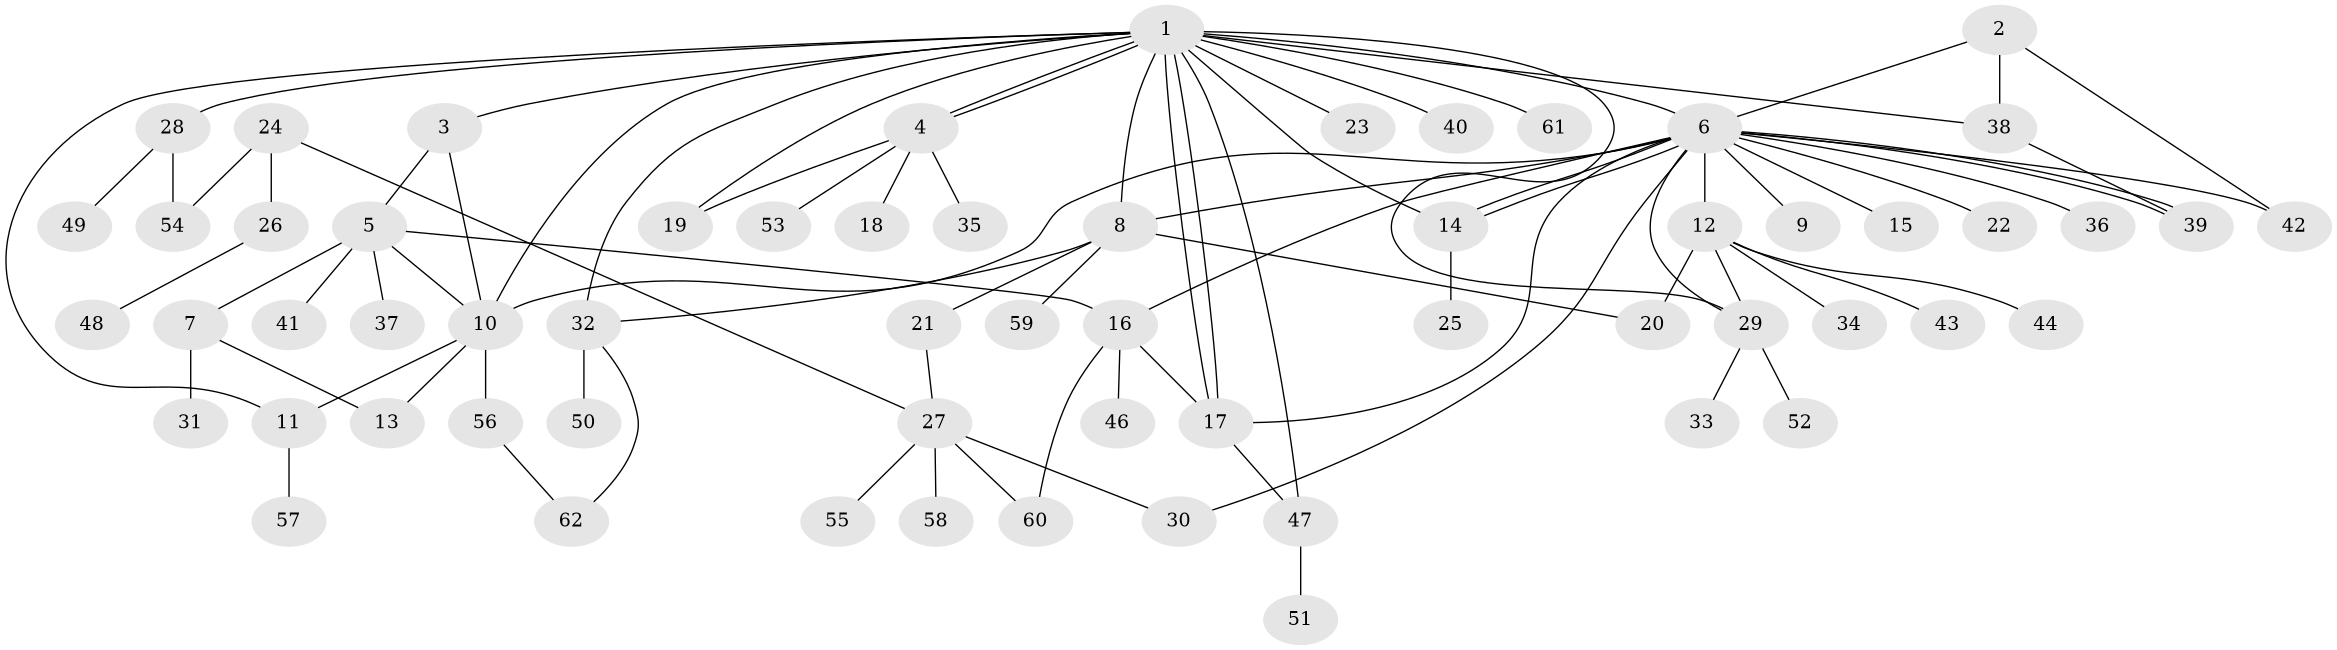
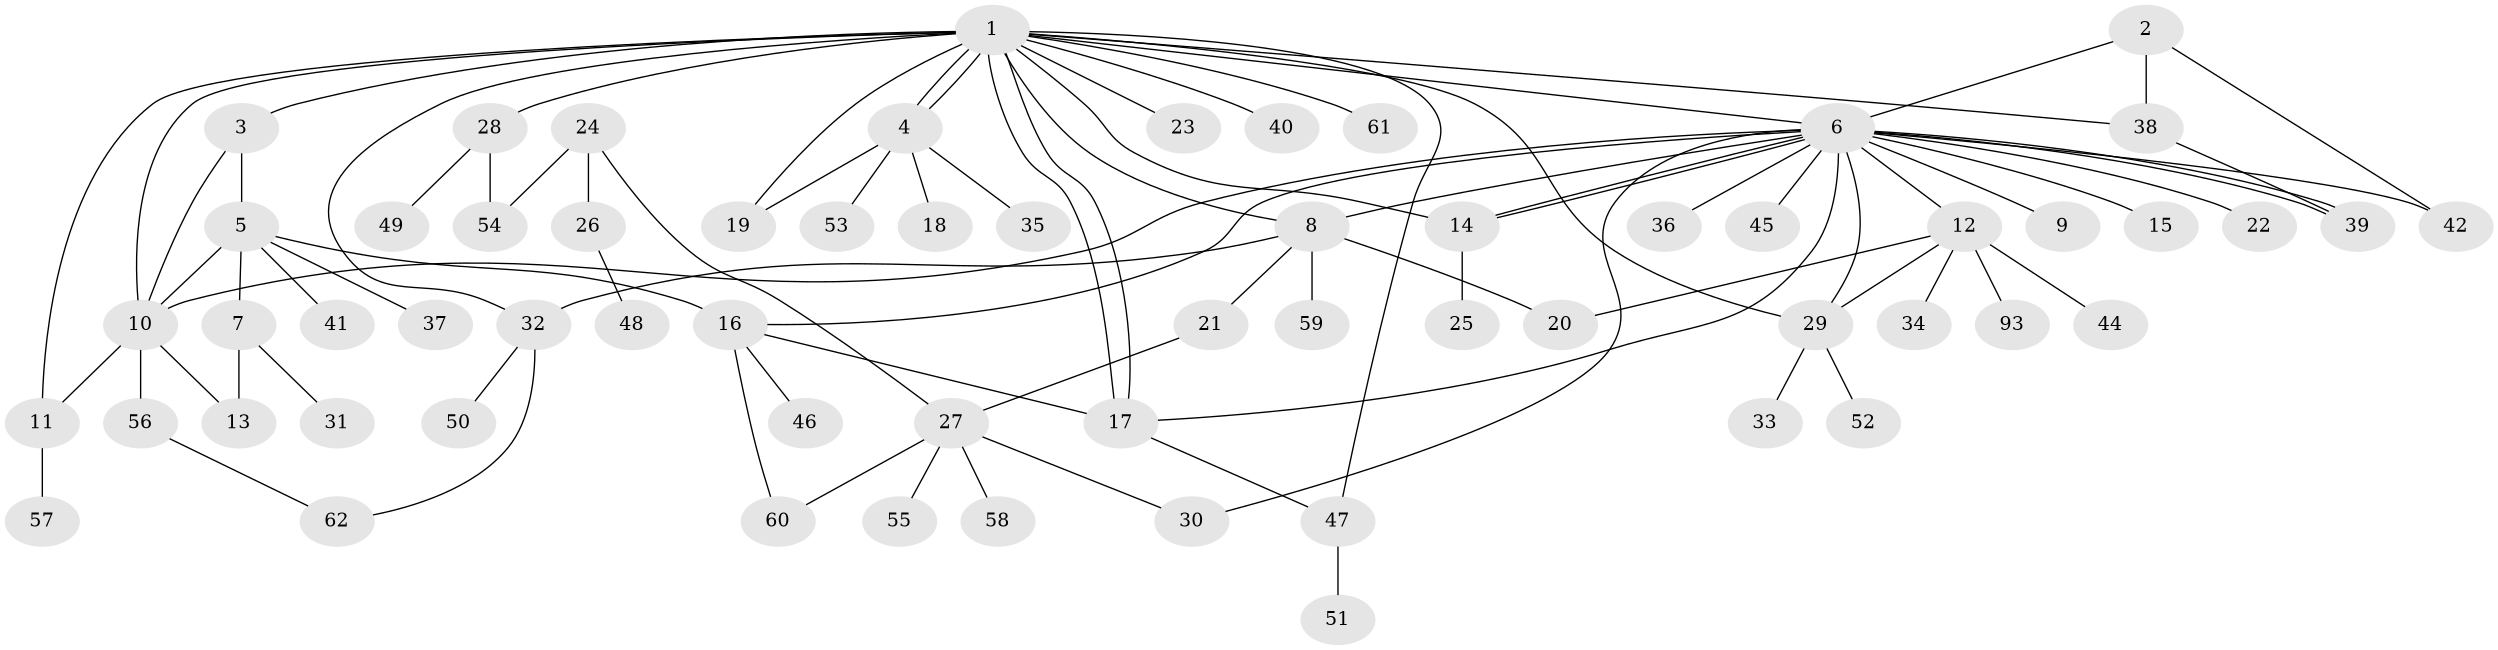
none -> (1763, 227)
(1948, 325) -> (2012, 325)
